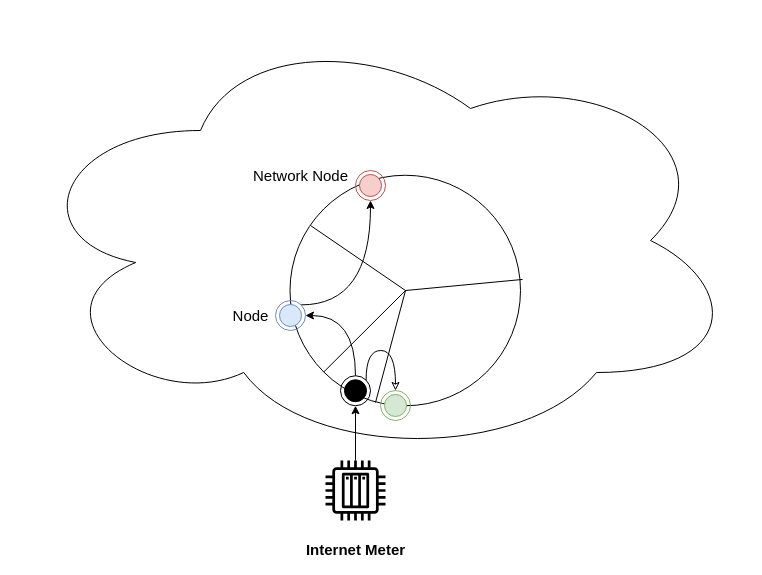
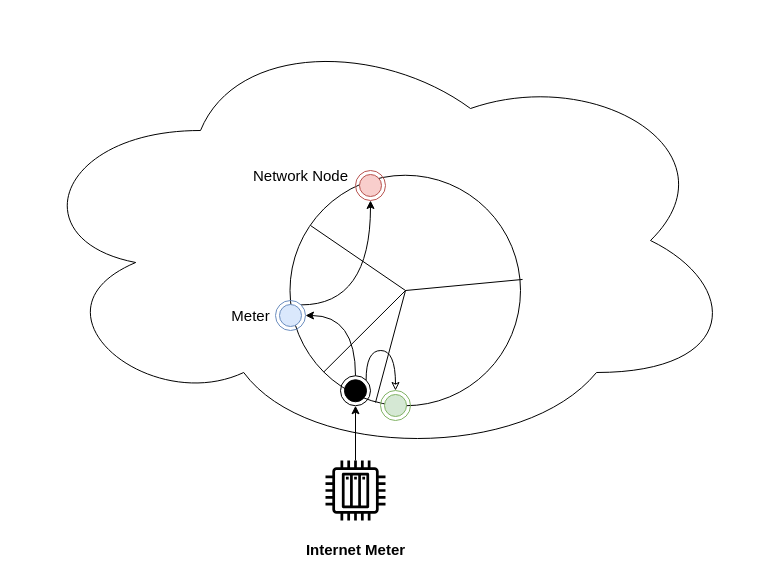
(251, 316) -> (251, 316)
